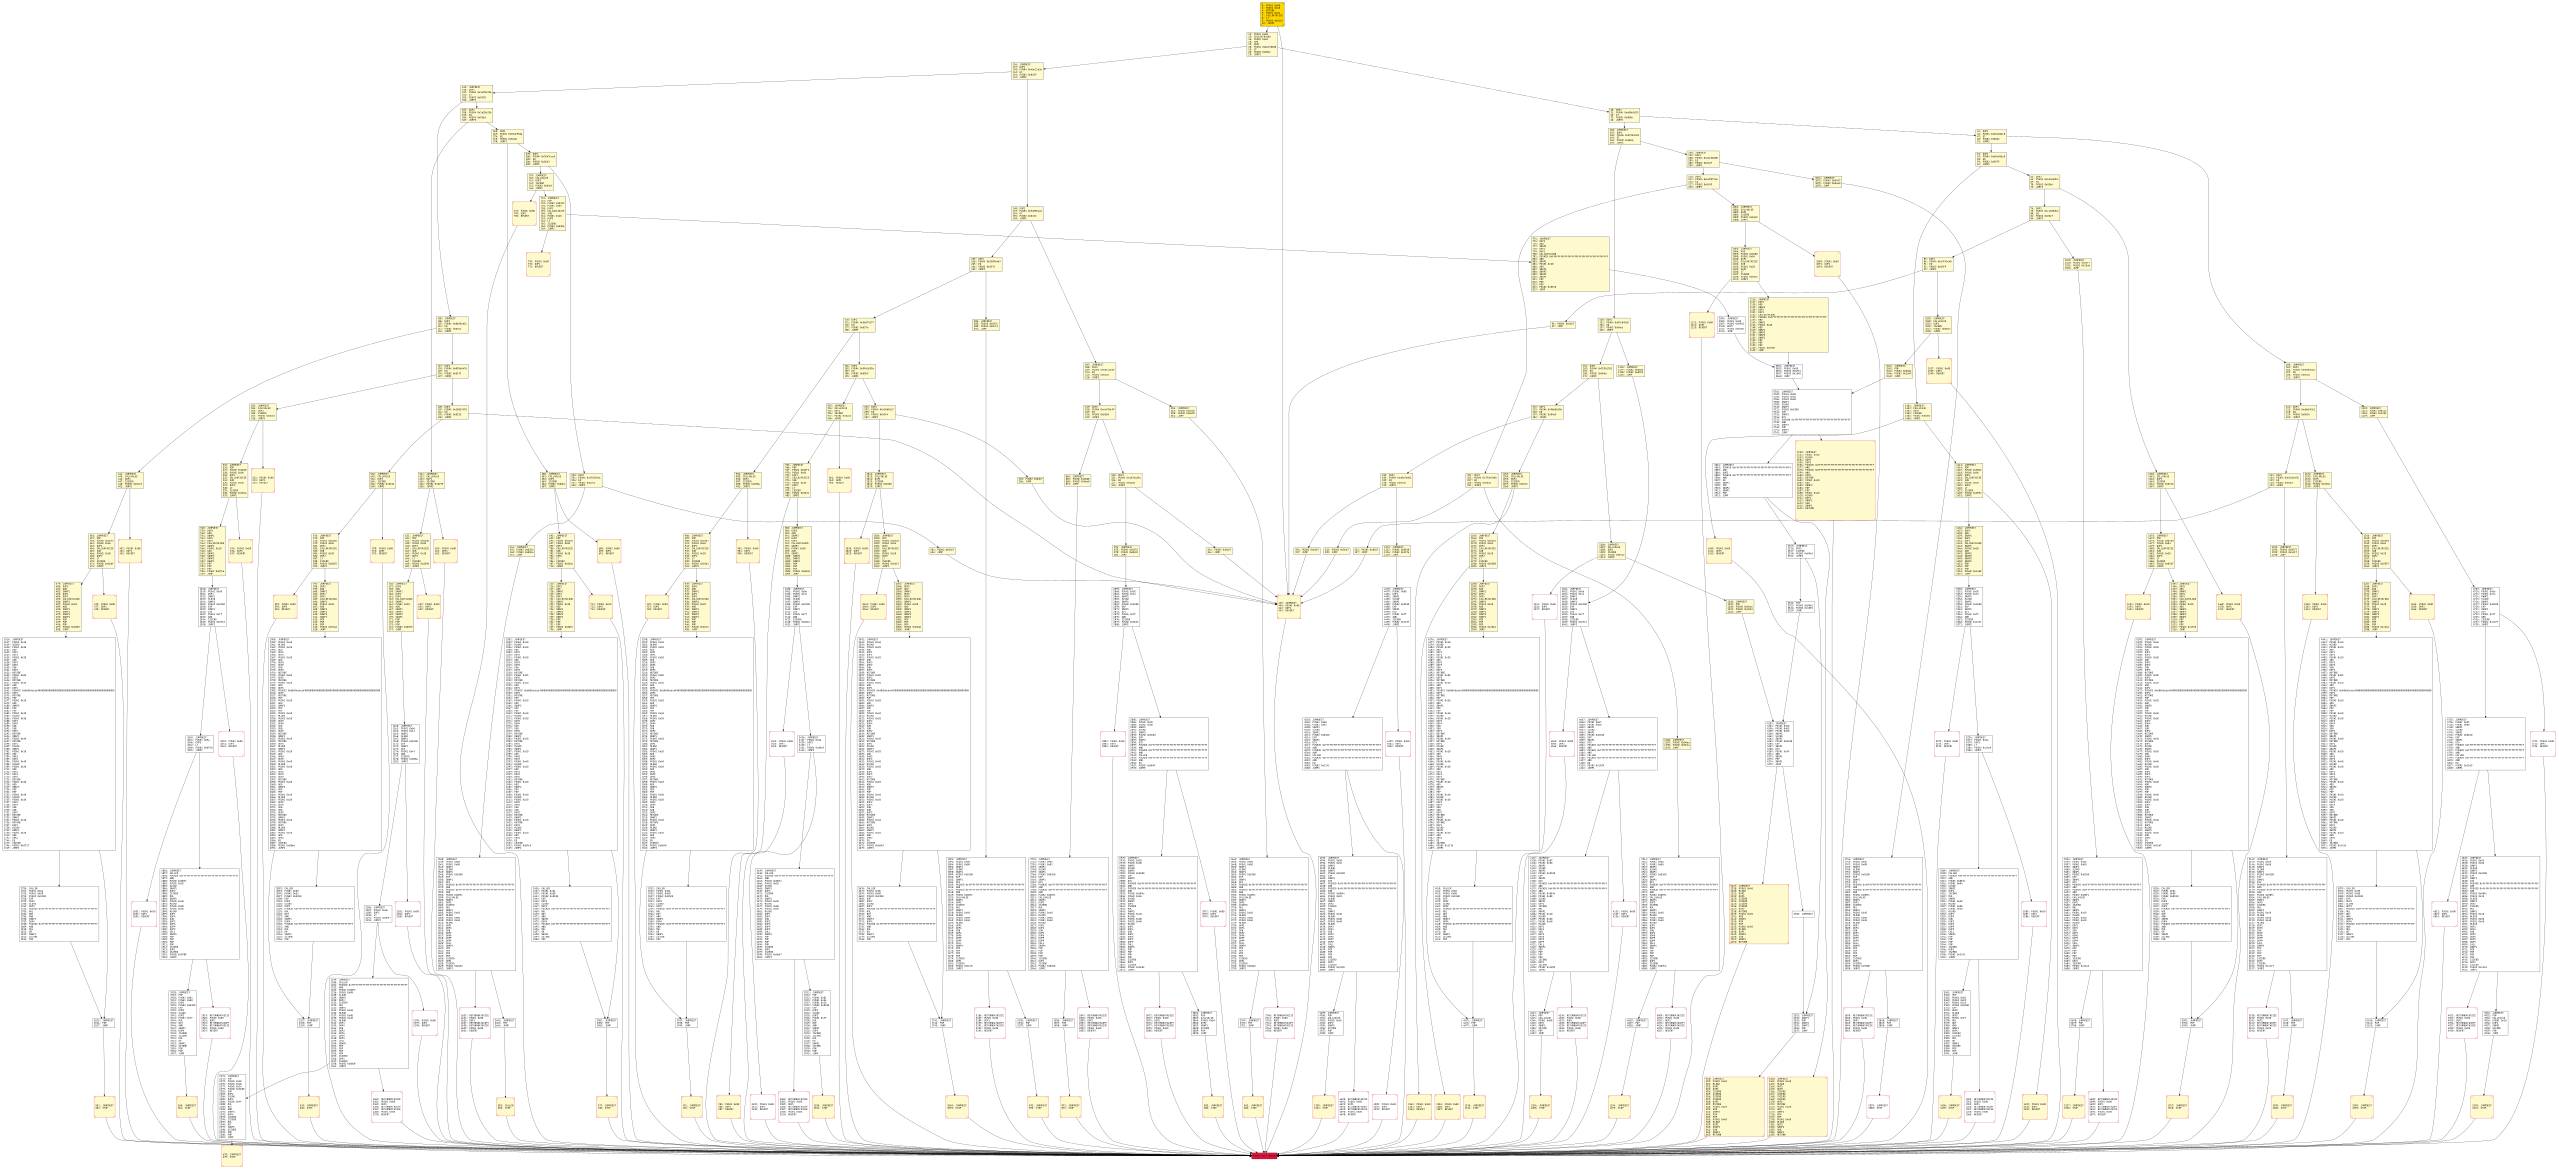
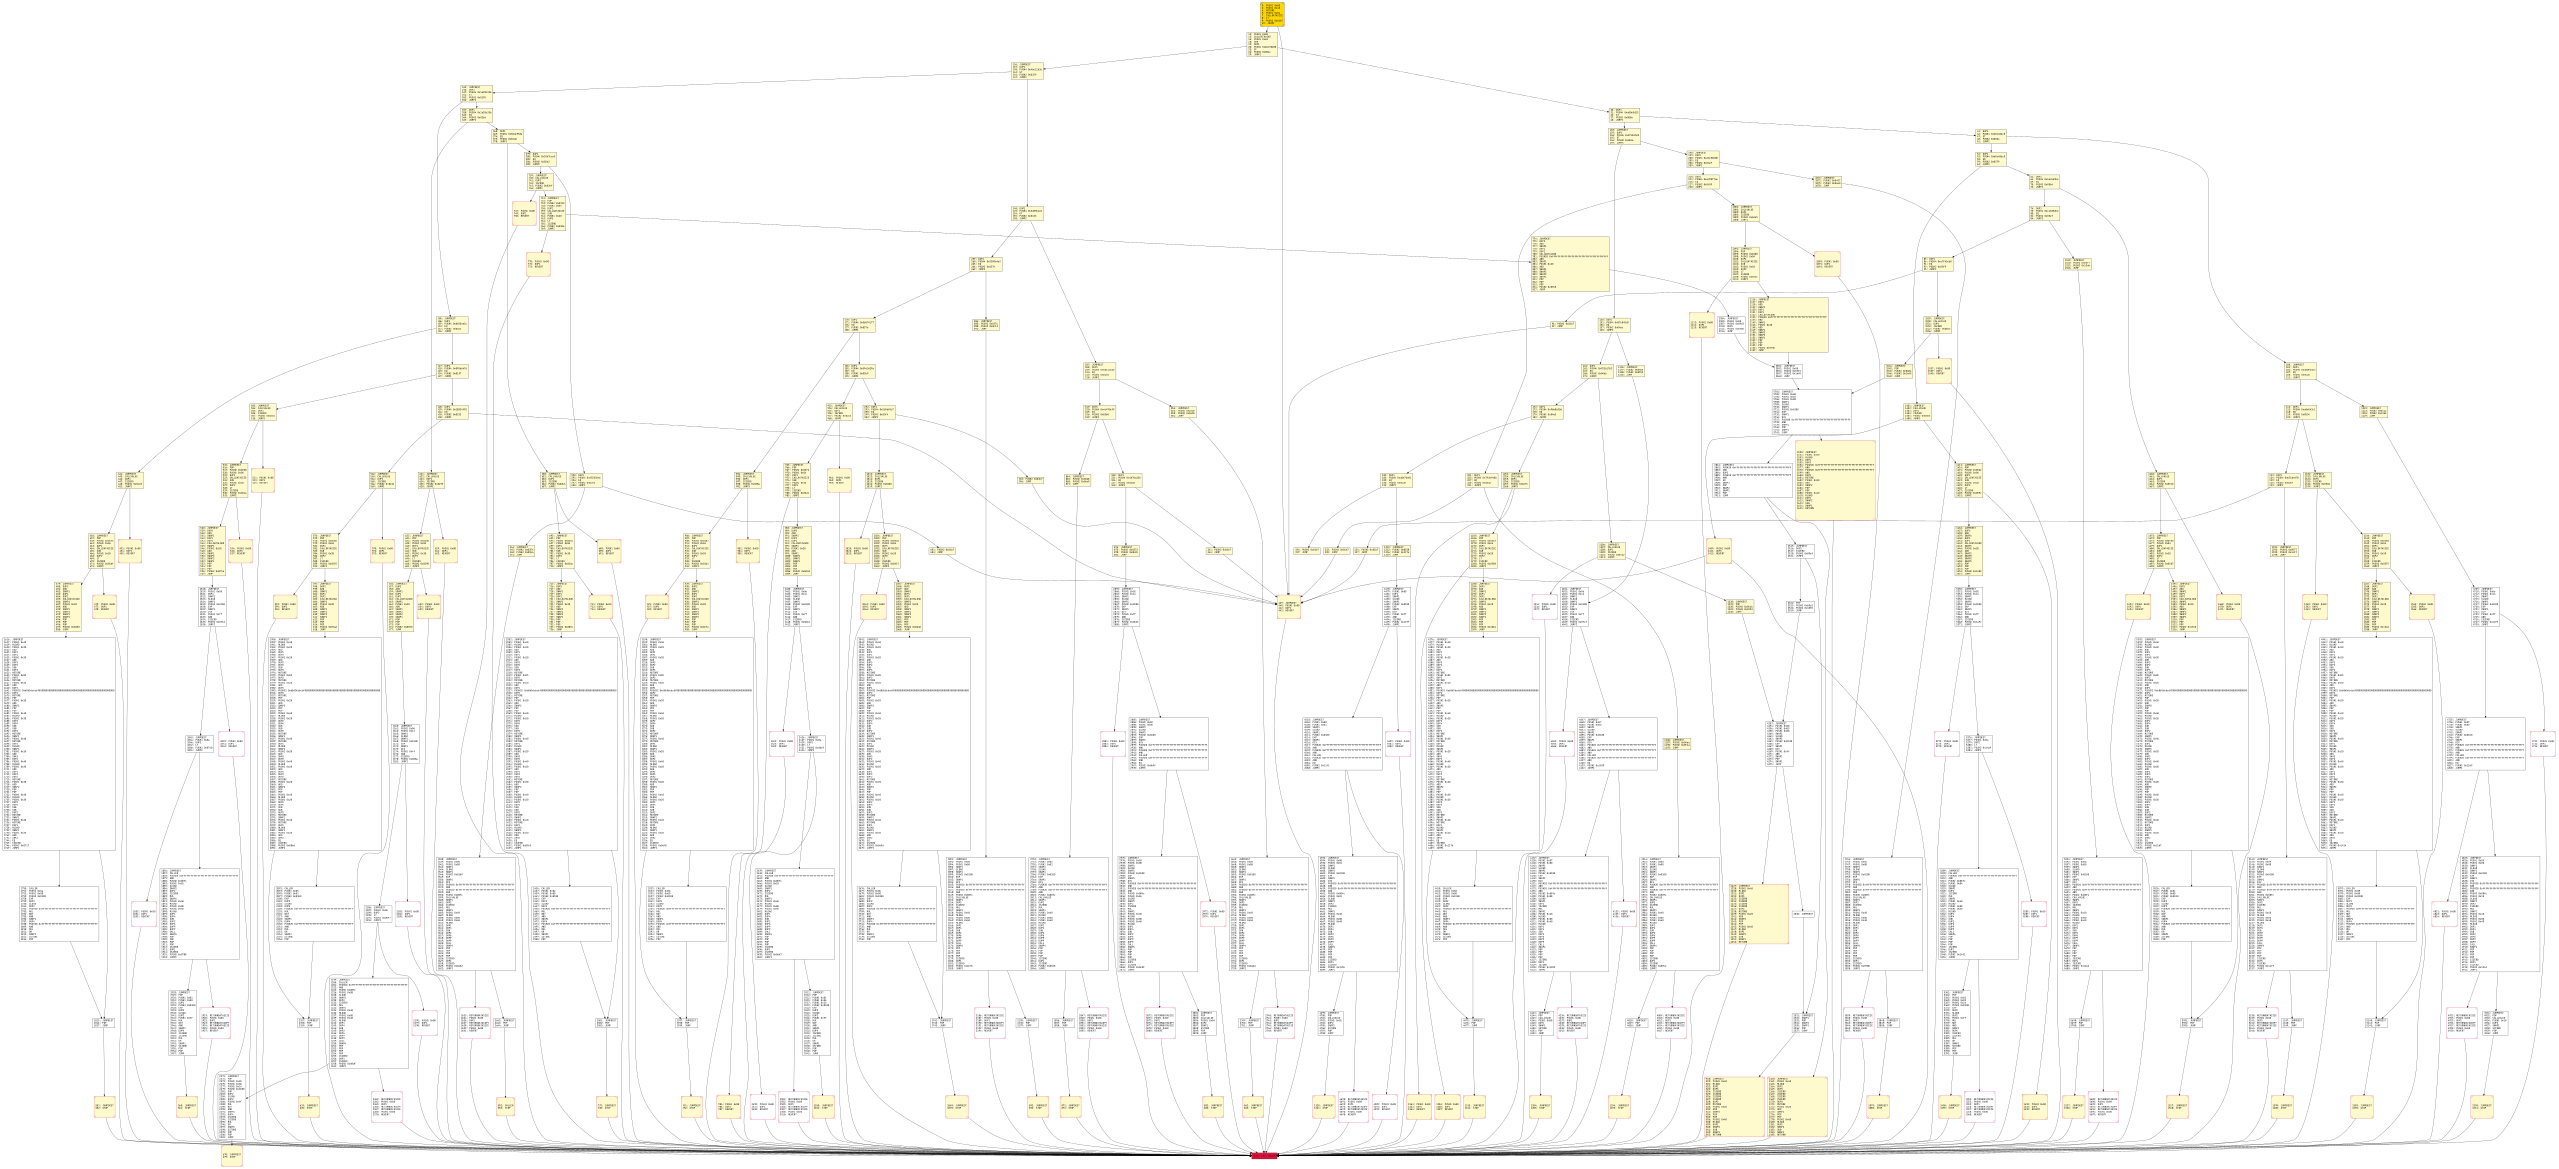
(1300, 574) -> (1504, 579)
none -> (539, 1032)
(1878, 1107) -> (1878, 1107)
